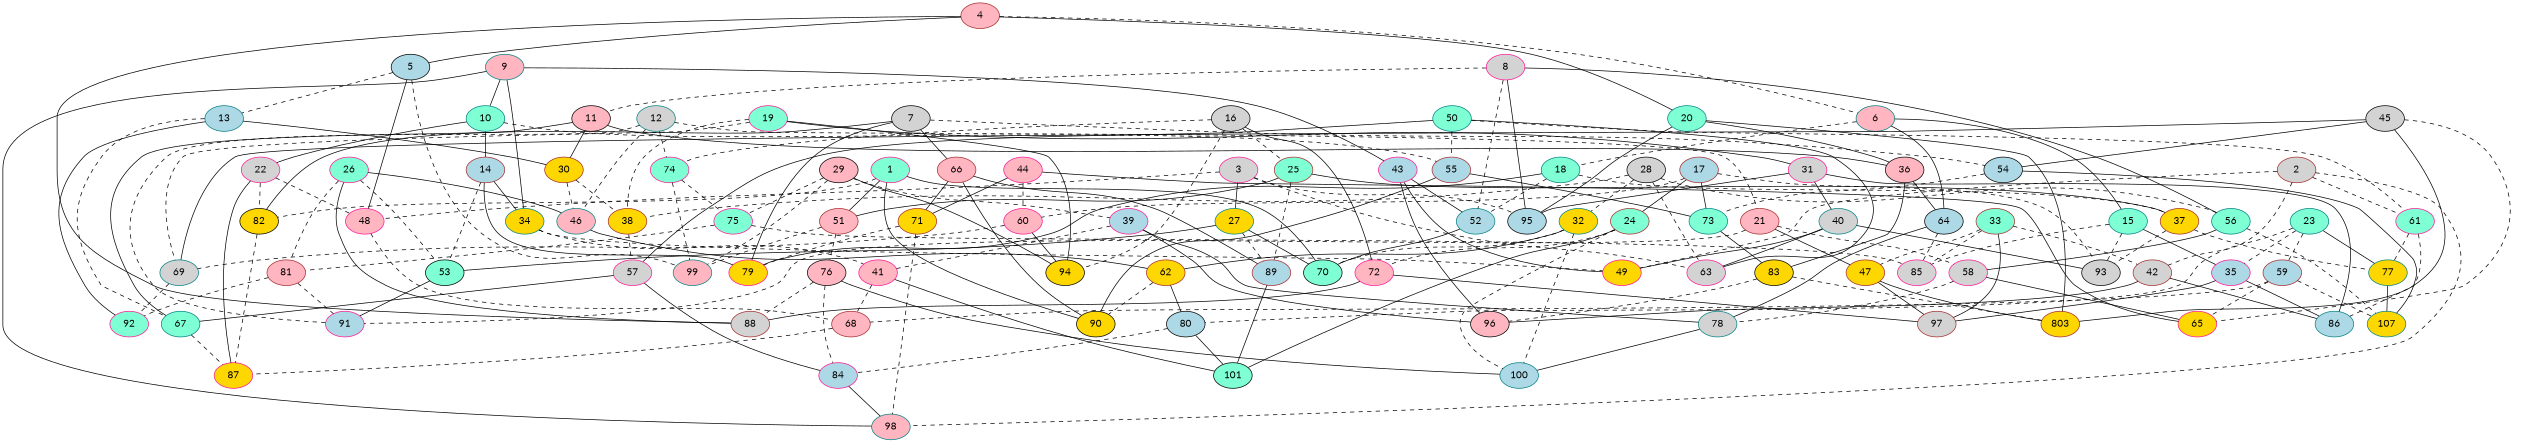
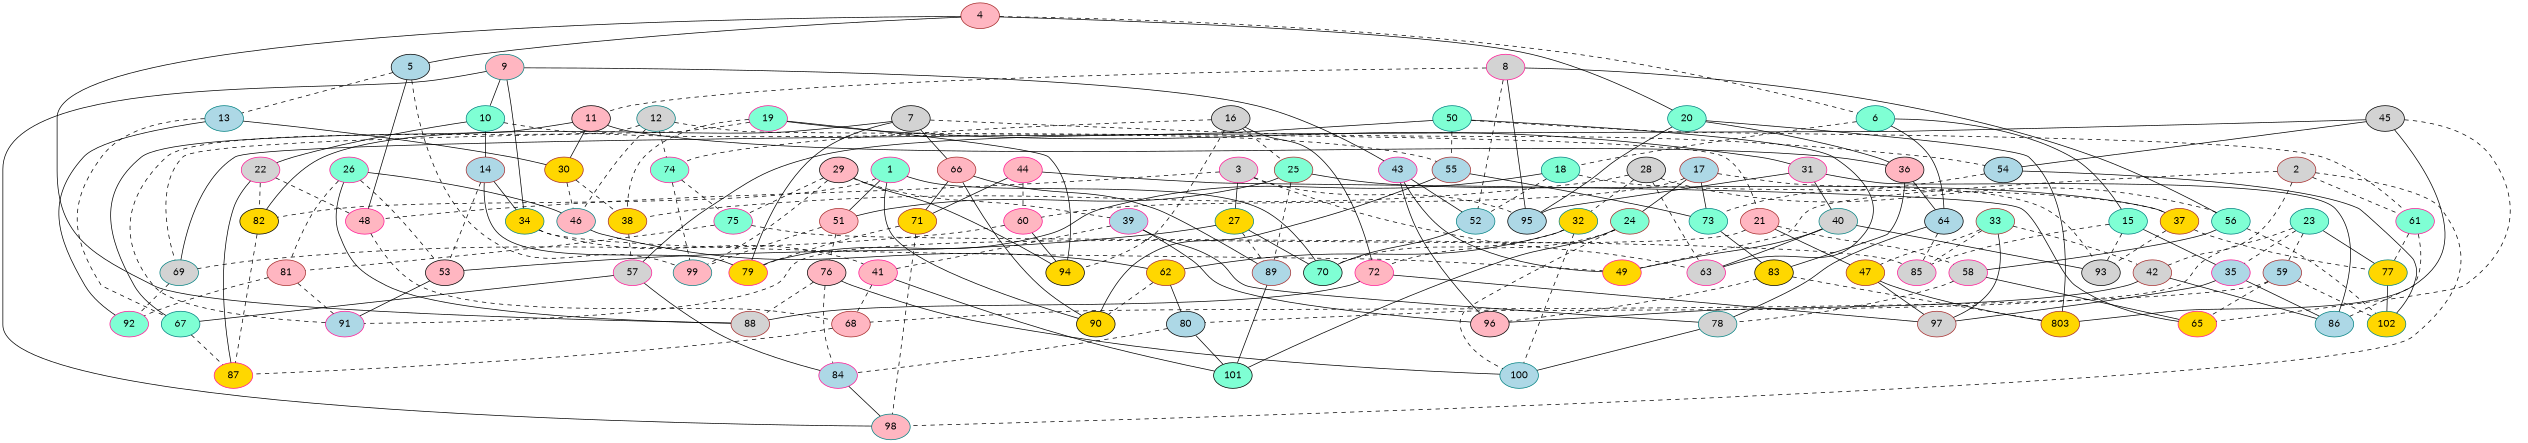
(1875, 119) -> (1875, 119)
(445, 273) -> (445, 273)
(2387, 324) -> (2387, 324)
